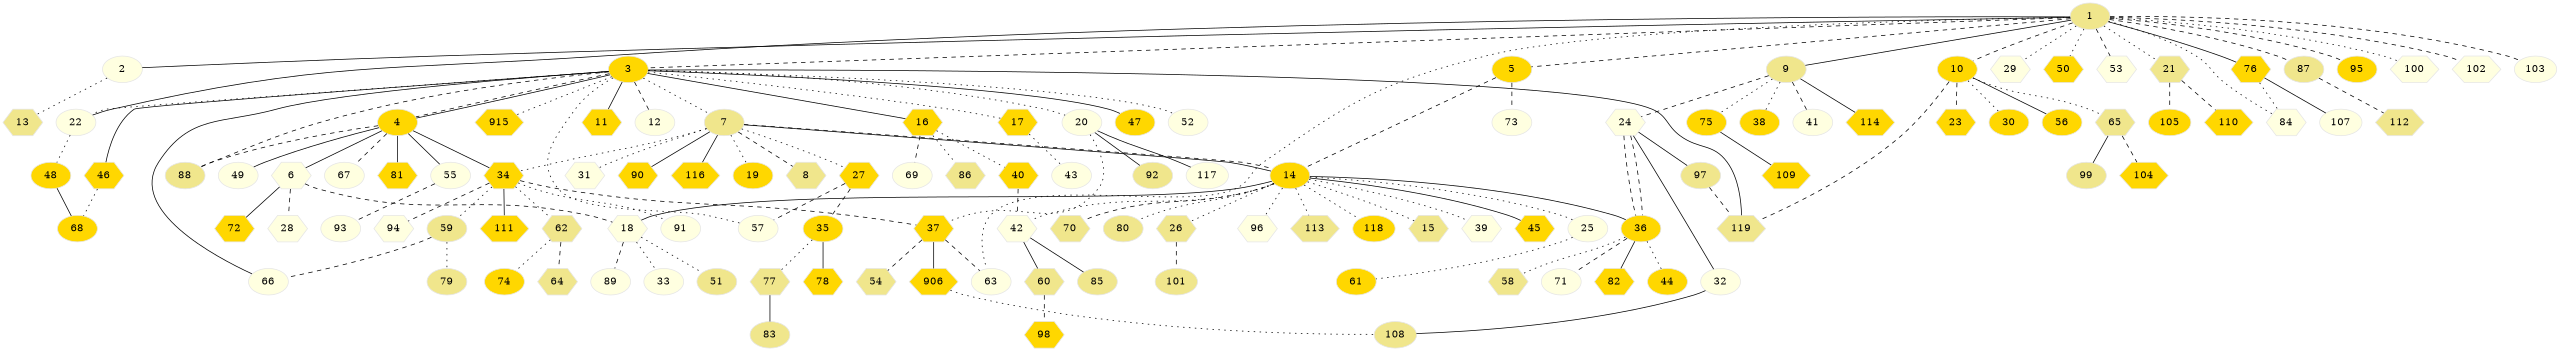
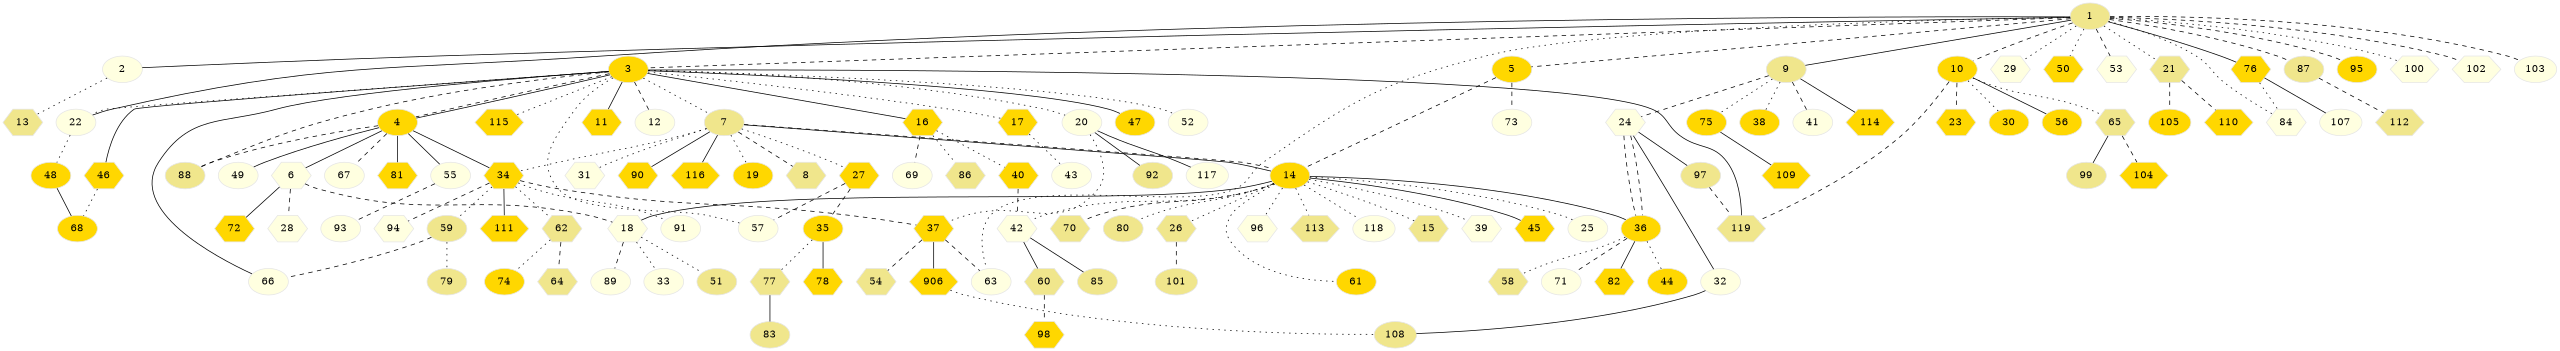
(499, 122) -> (499, 122)
(1374, 229) -> (1374, 229)
(1475, 263) -> (1243, 254)
